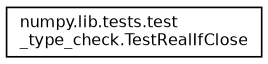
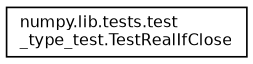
(134, 32) -> (127, 32)
